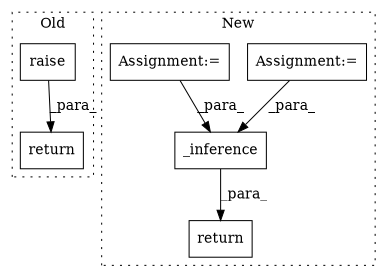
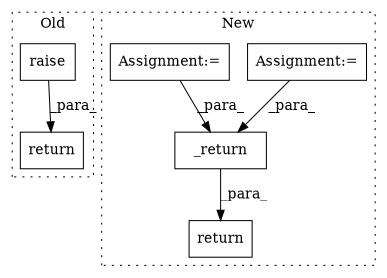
(221, 150) -> (221, 150)
